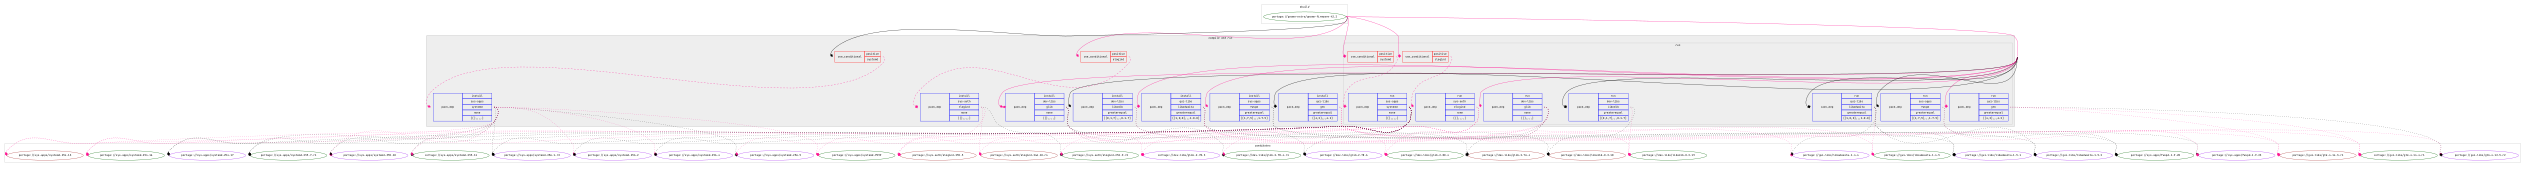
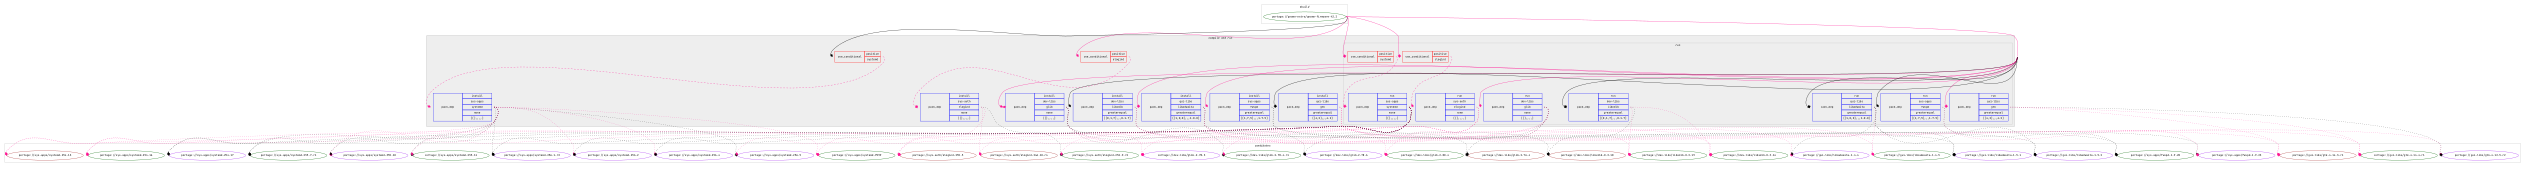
none -> (1750, 155)
